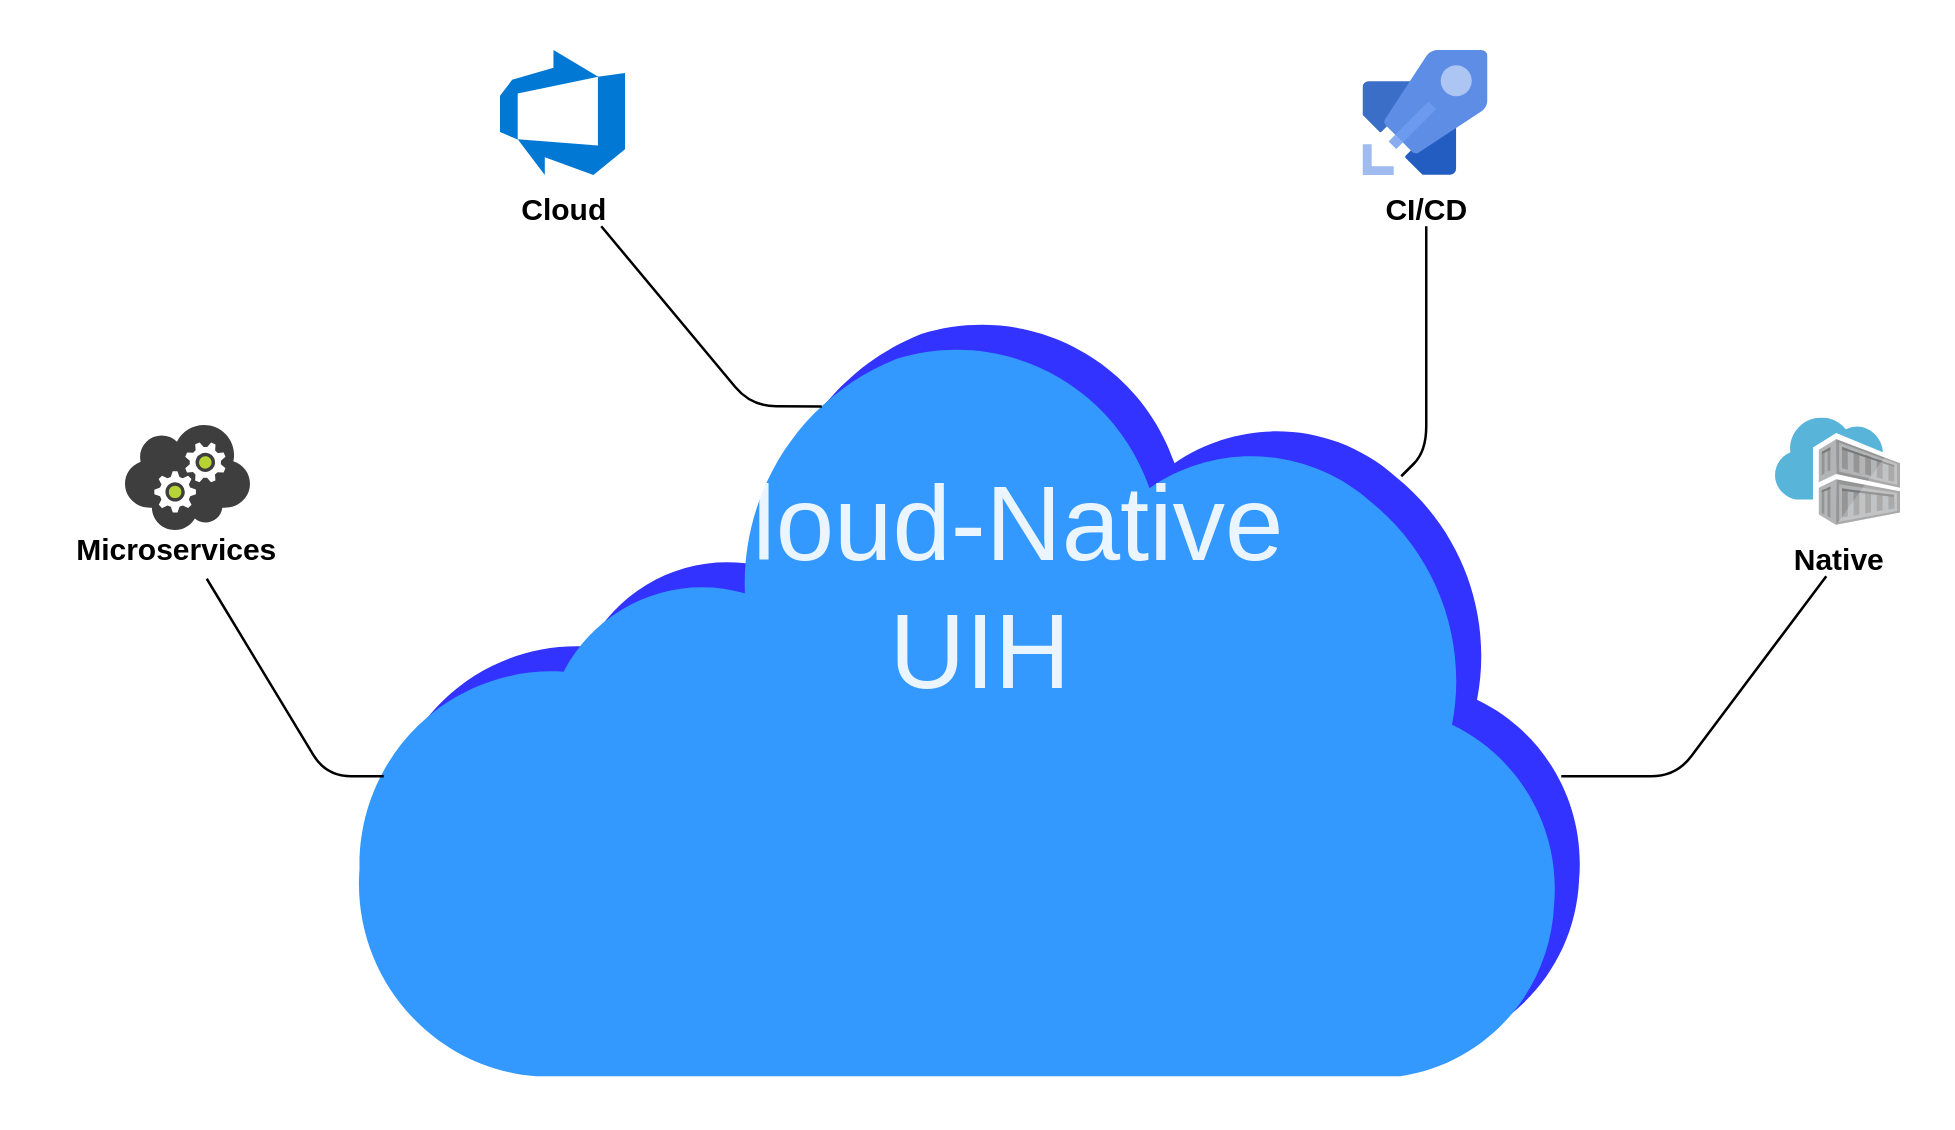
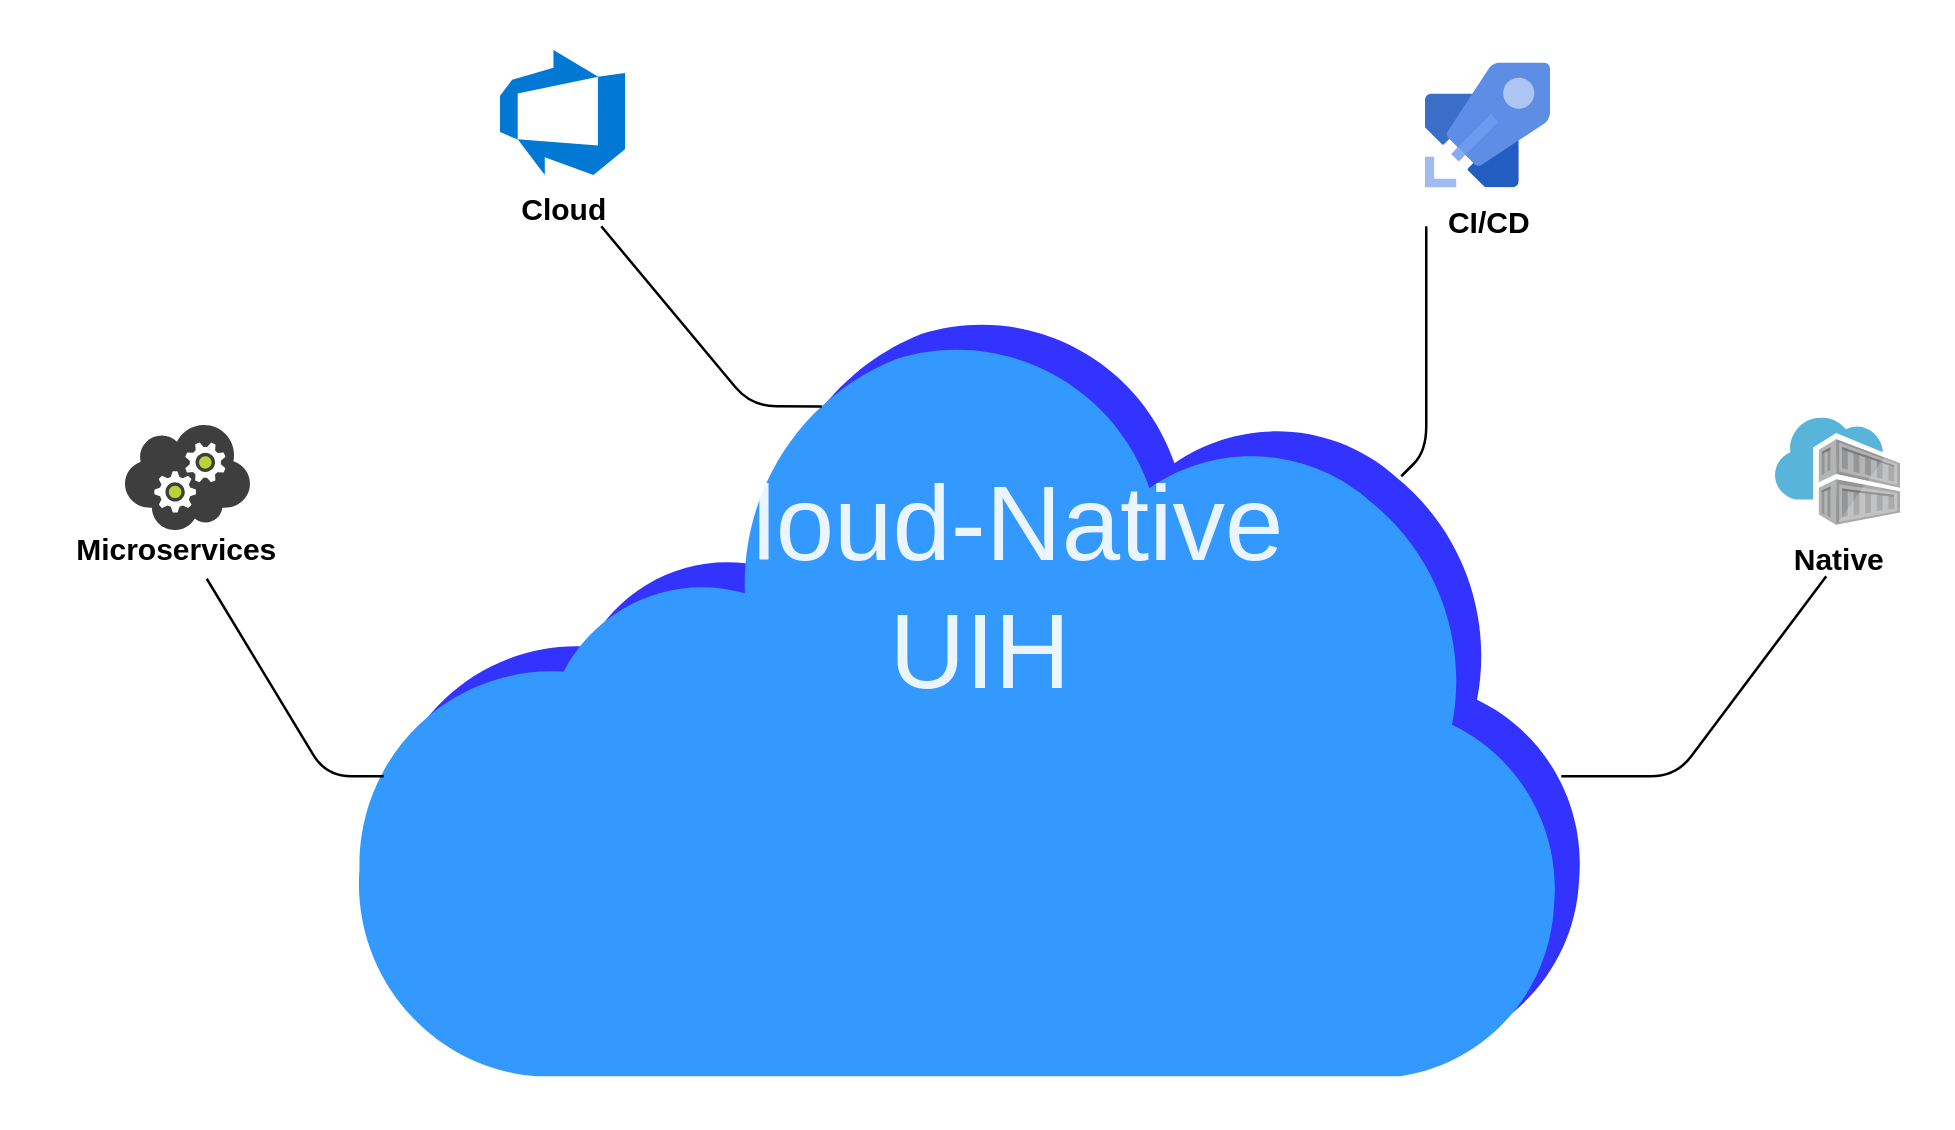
(1426, 114) -> (1489, 126)
